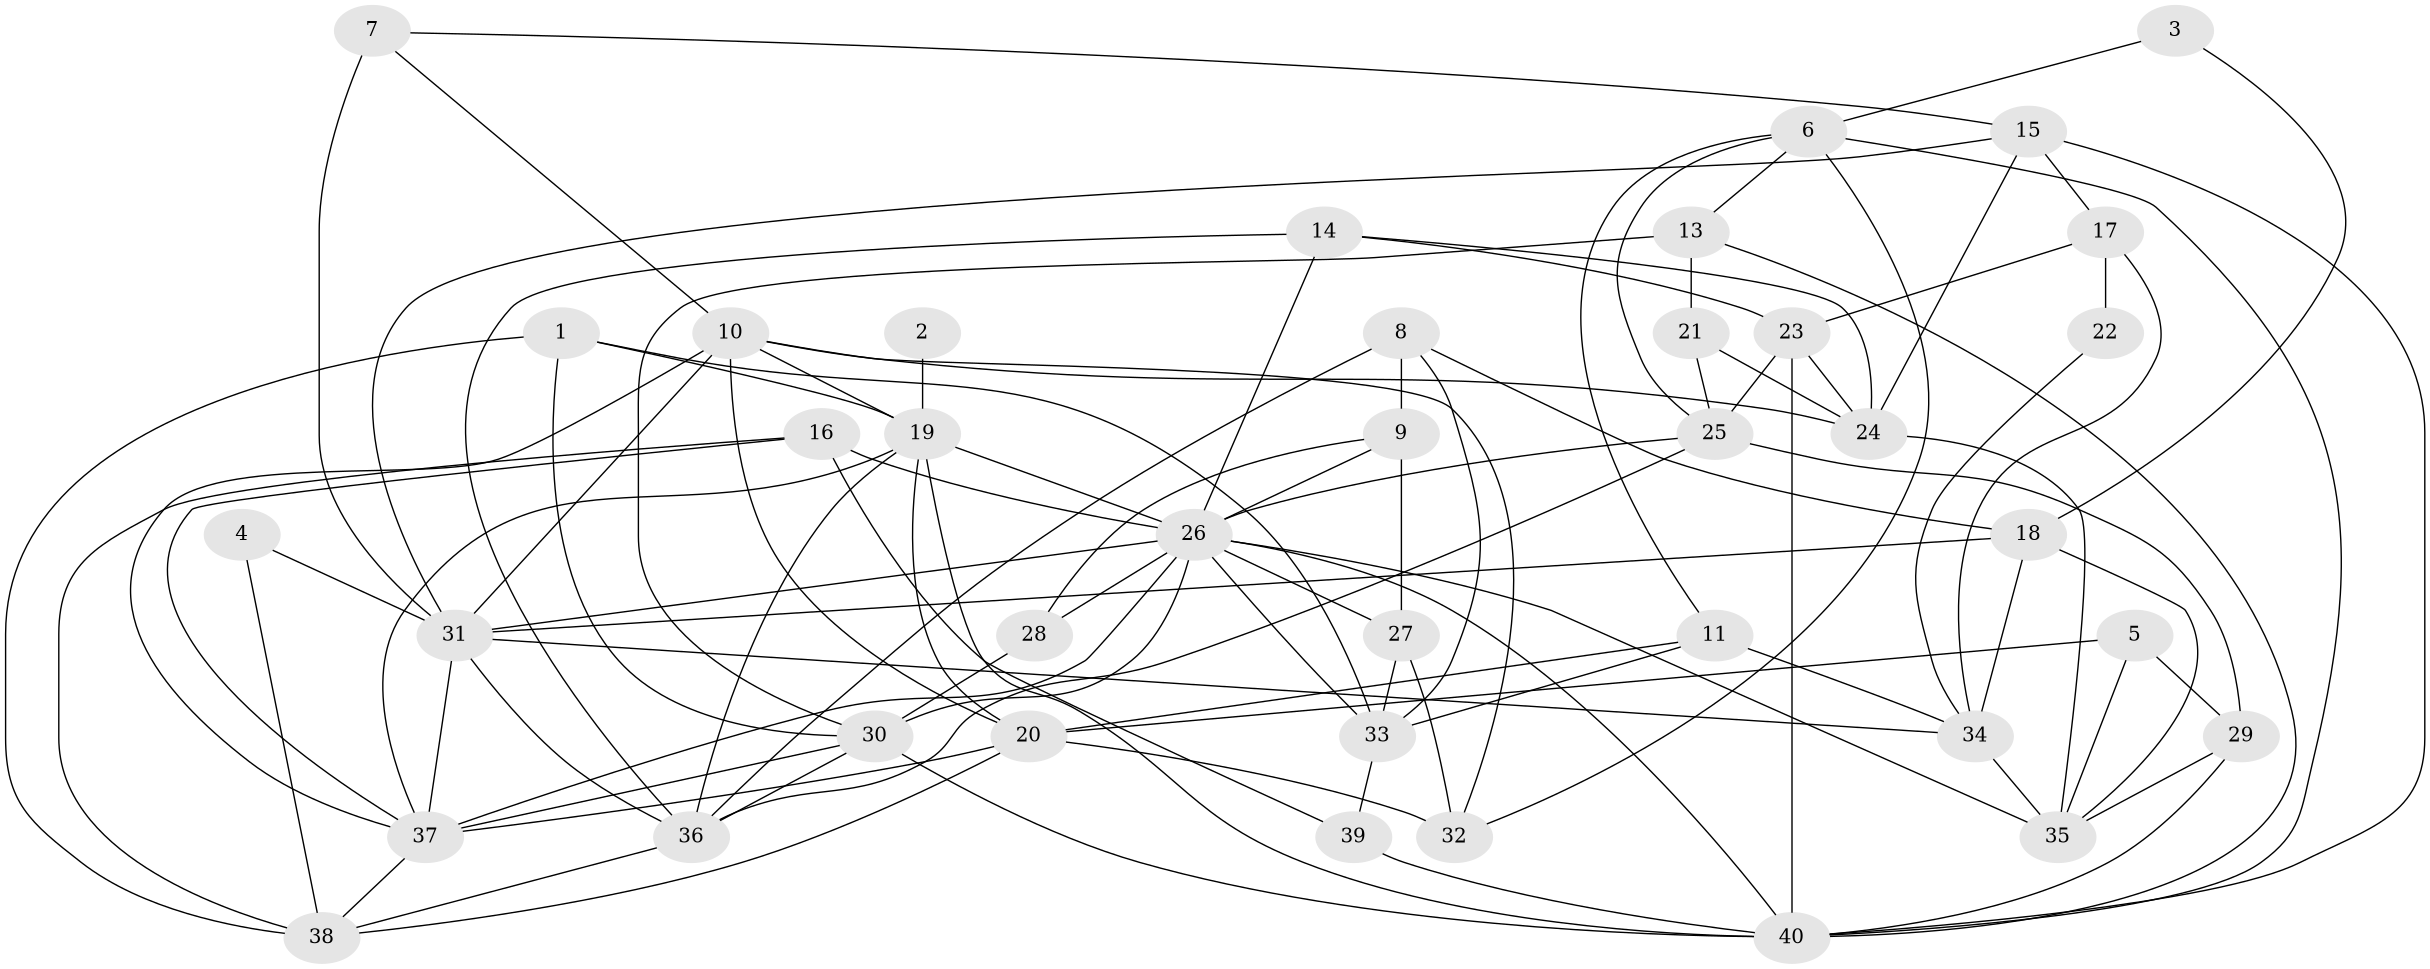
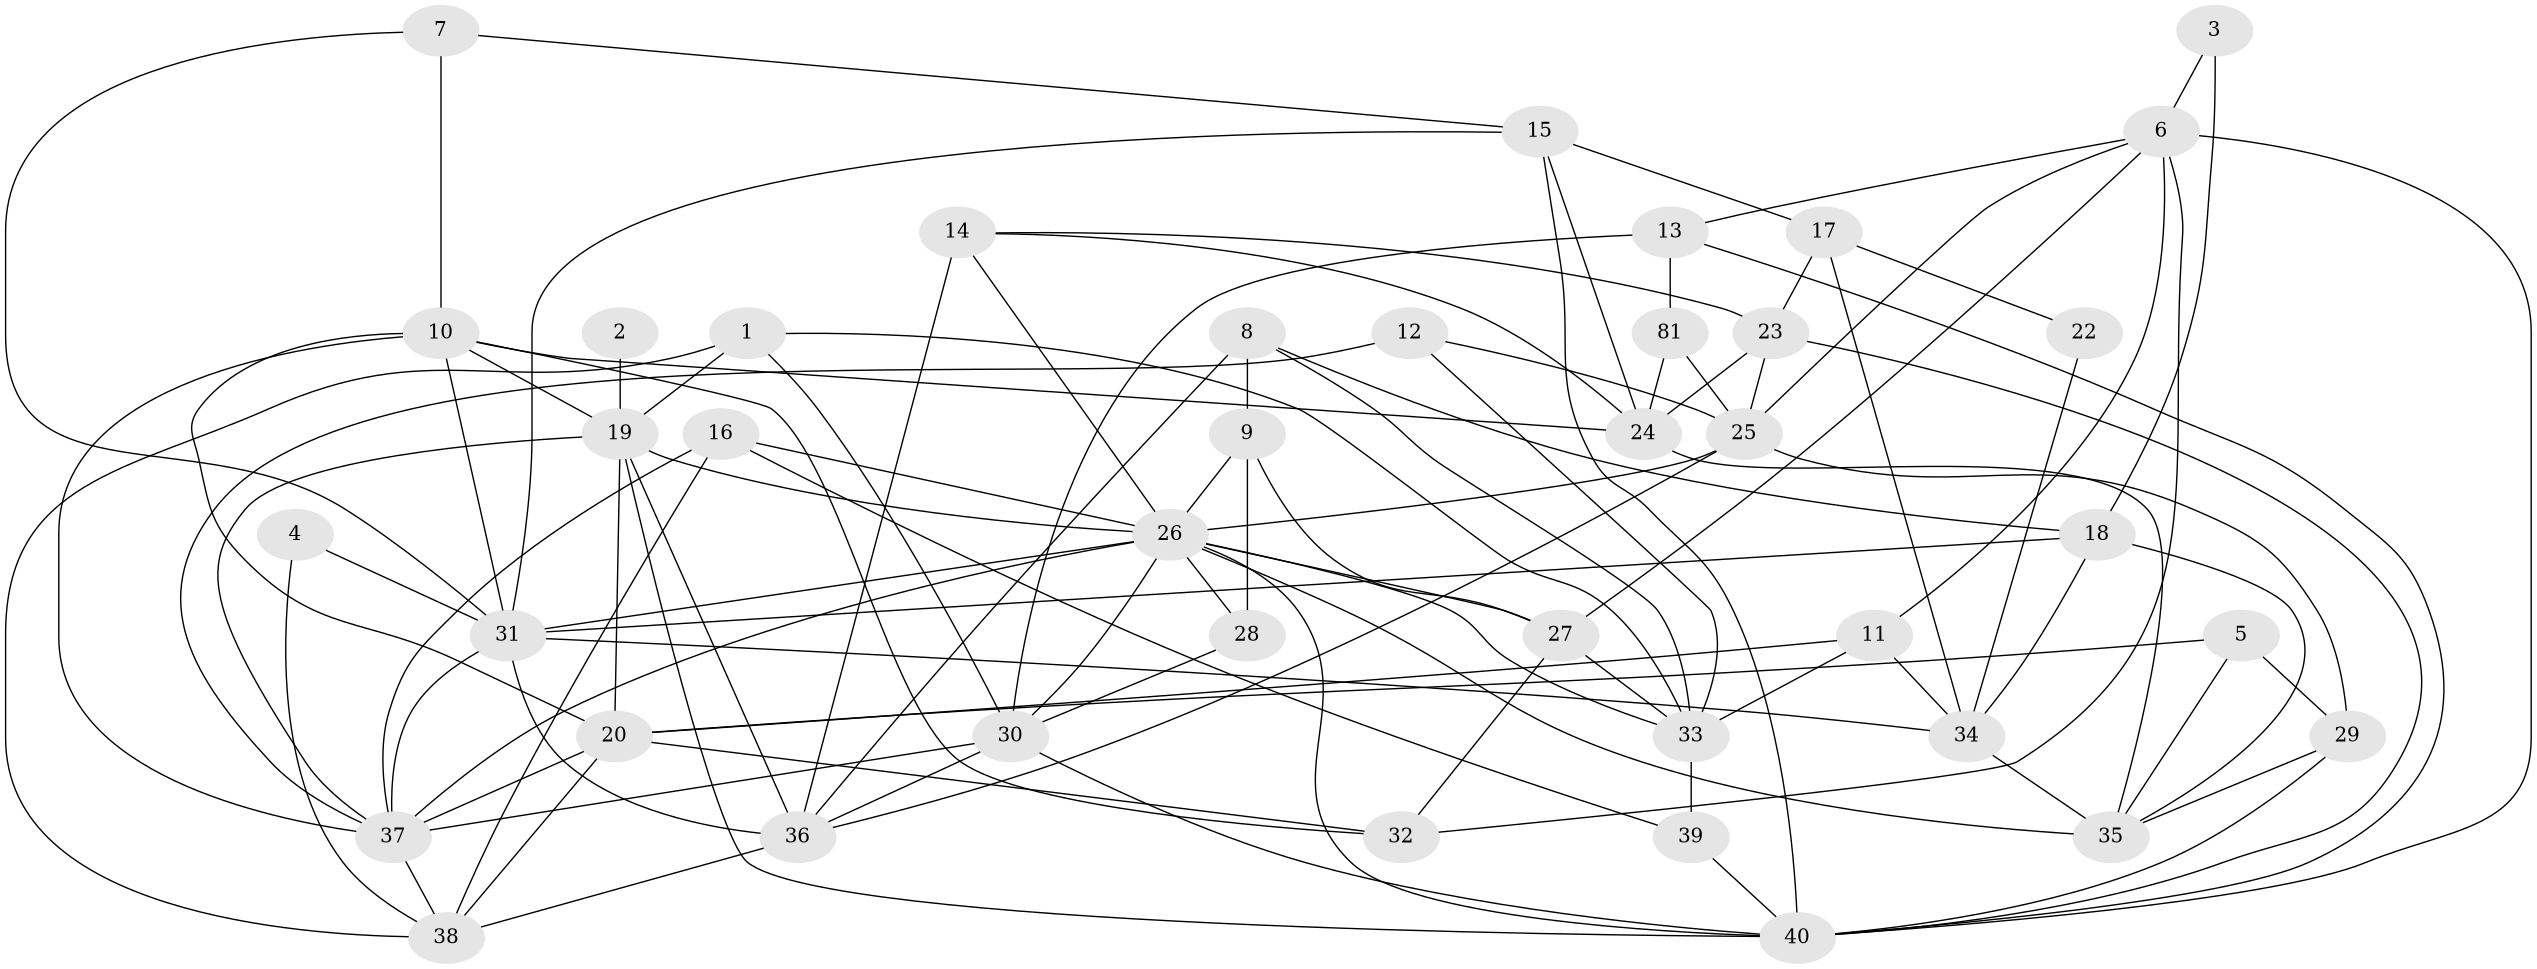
none -> (1410, 333)
(1691, 333) -> (1670, 333)
none -> (1885, 383)
